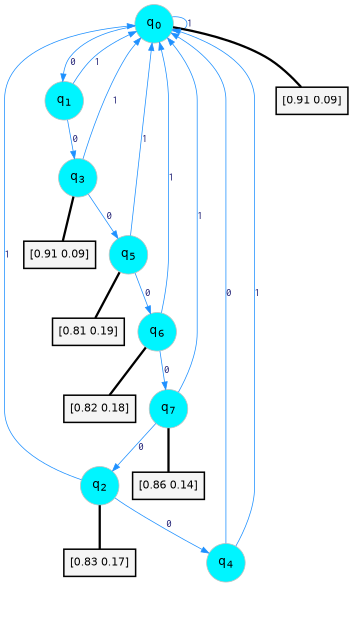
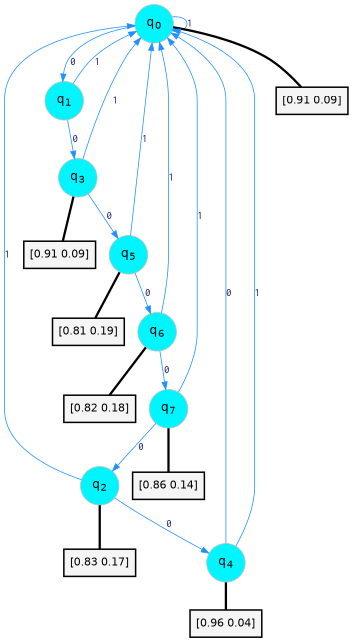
none -> (226, 624)
